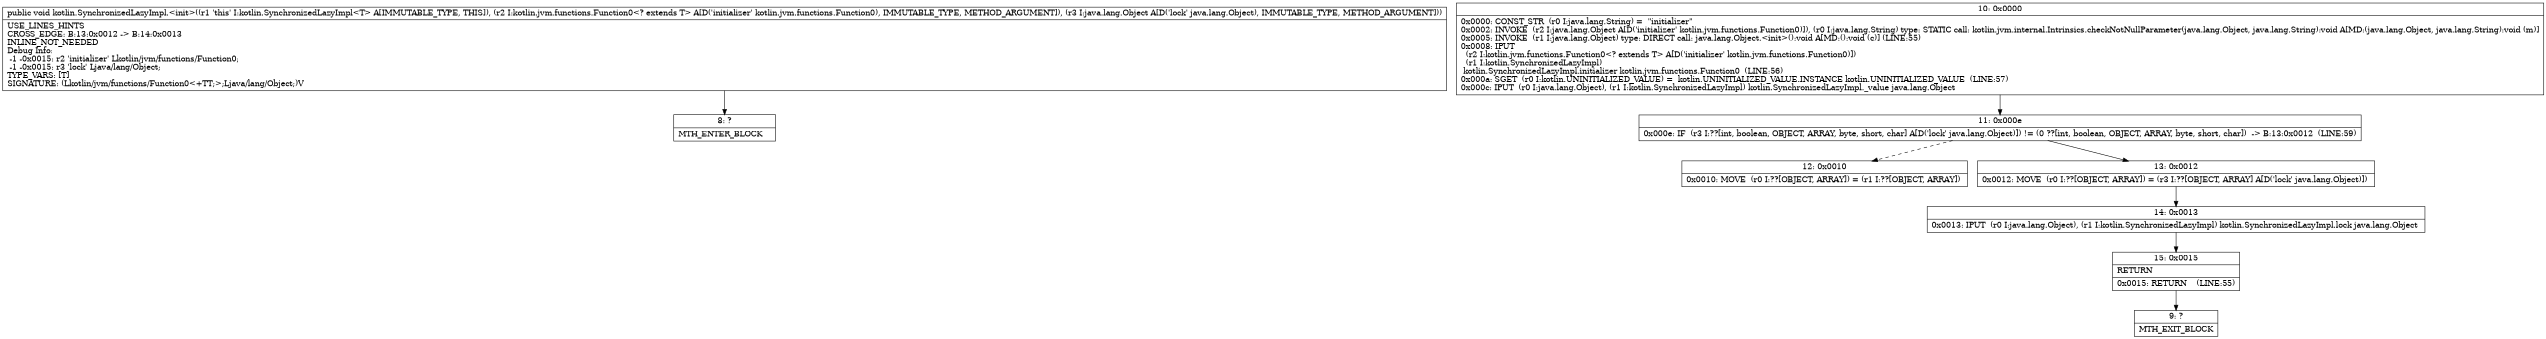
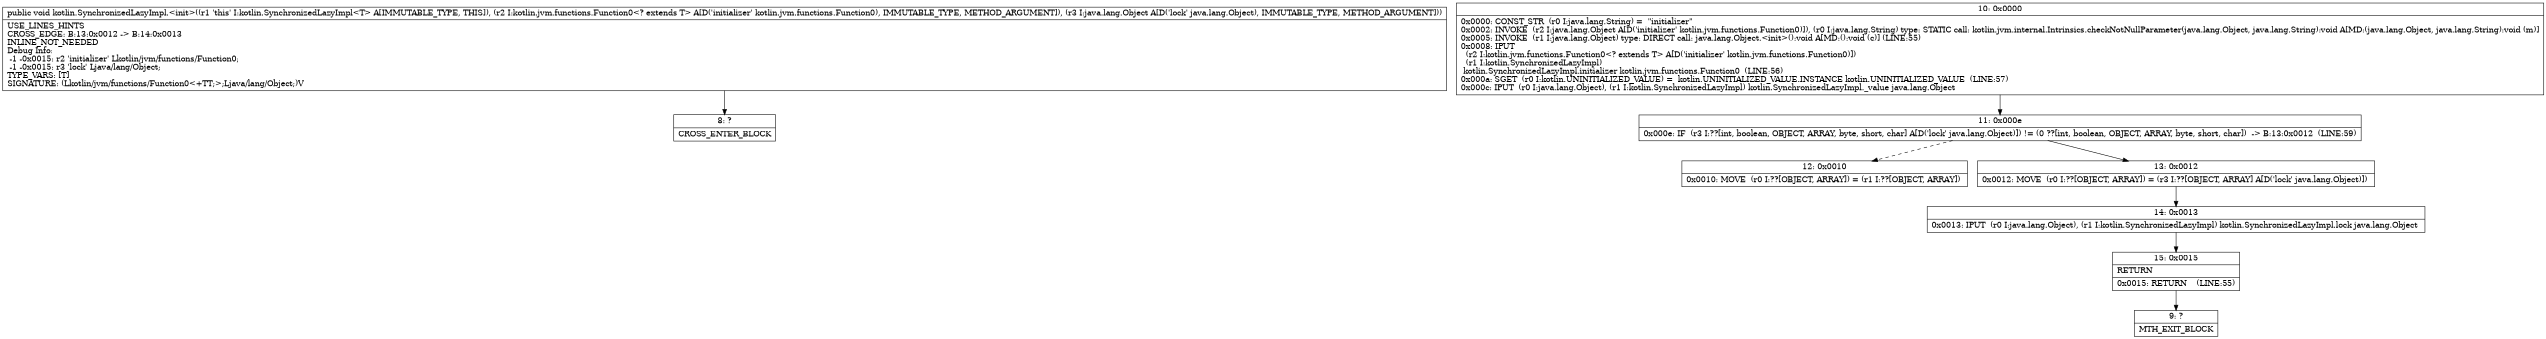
(721, 134) -> (725, 134)
